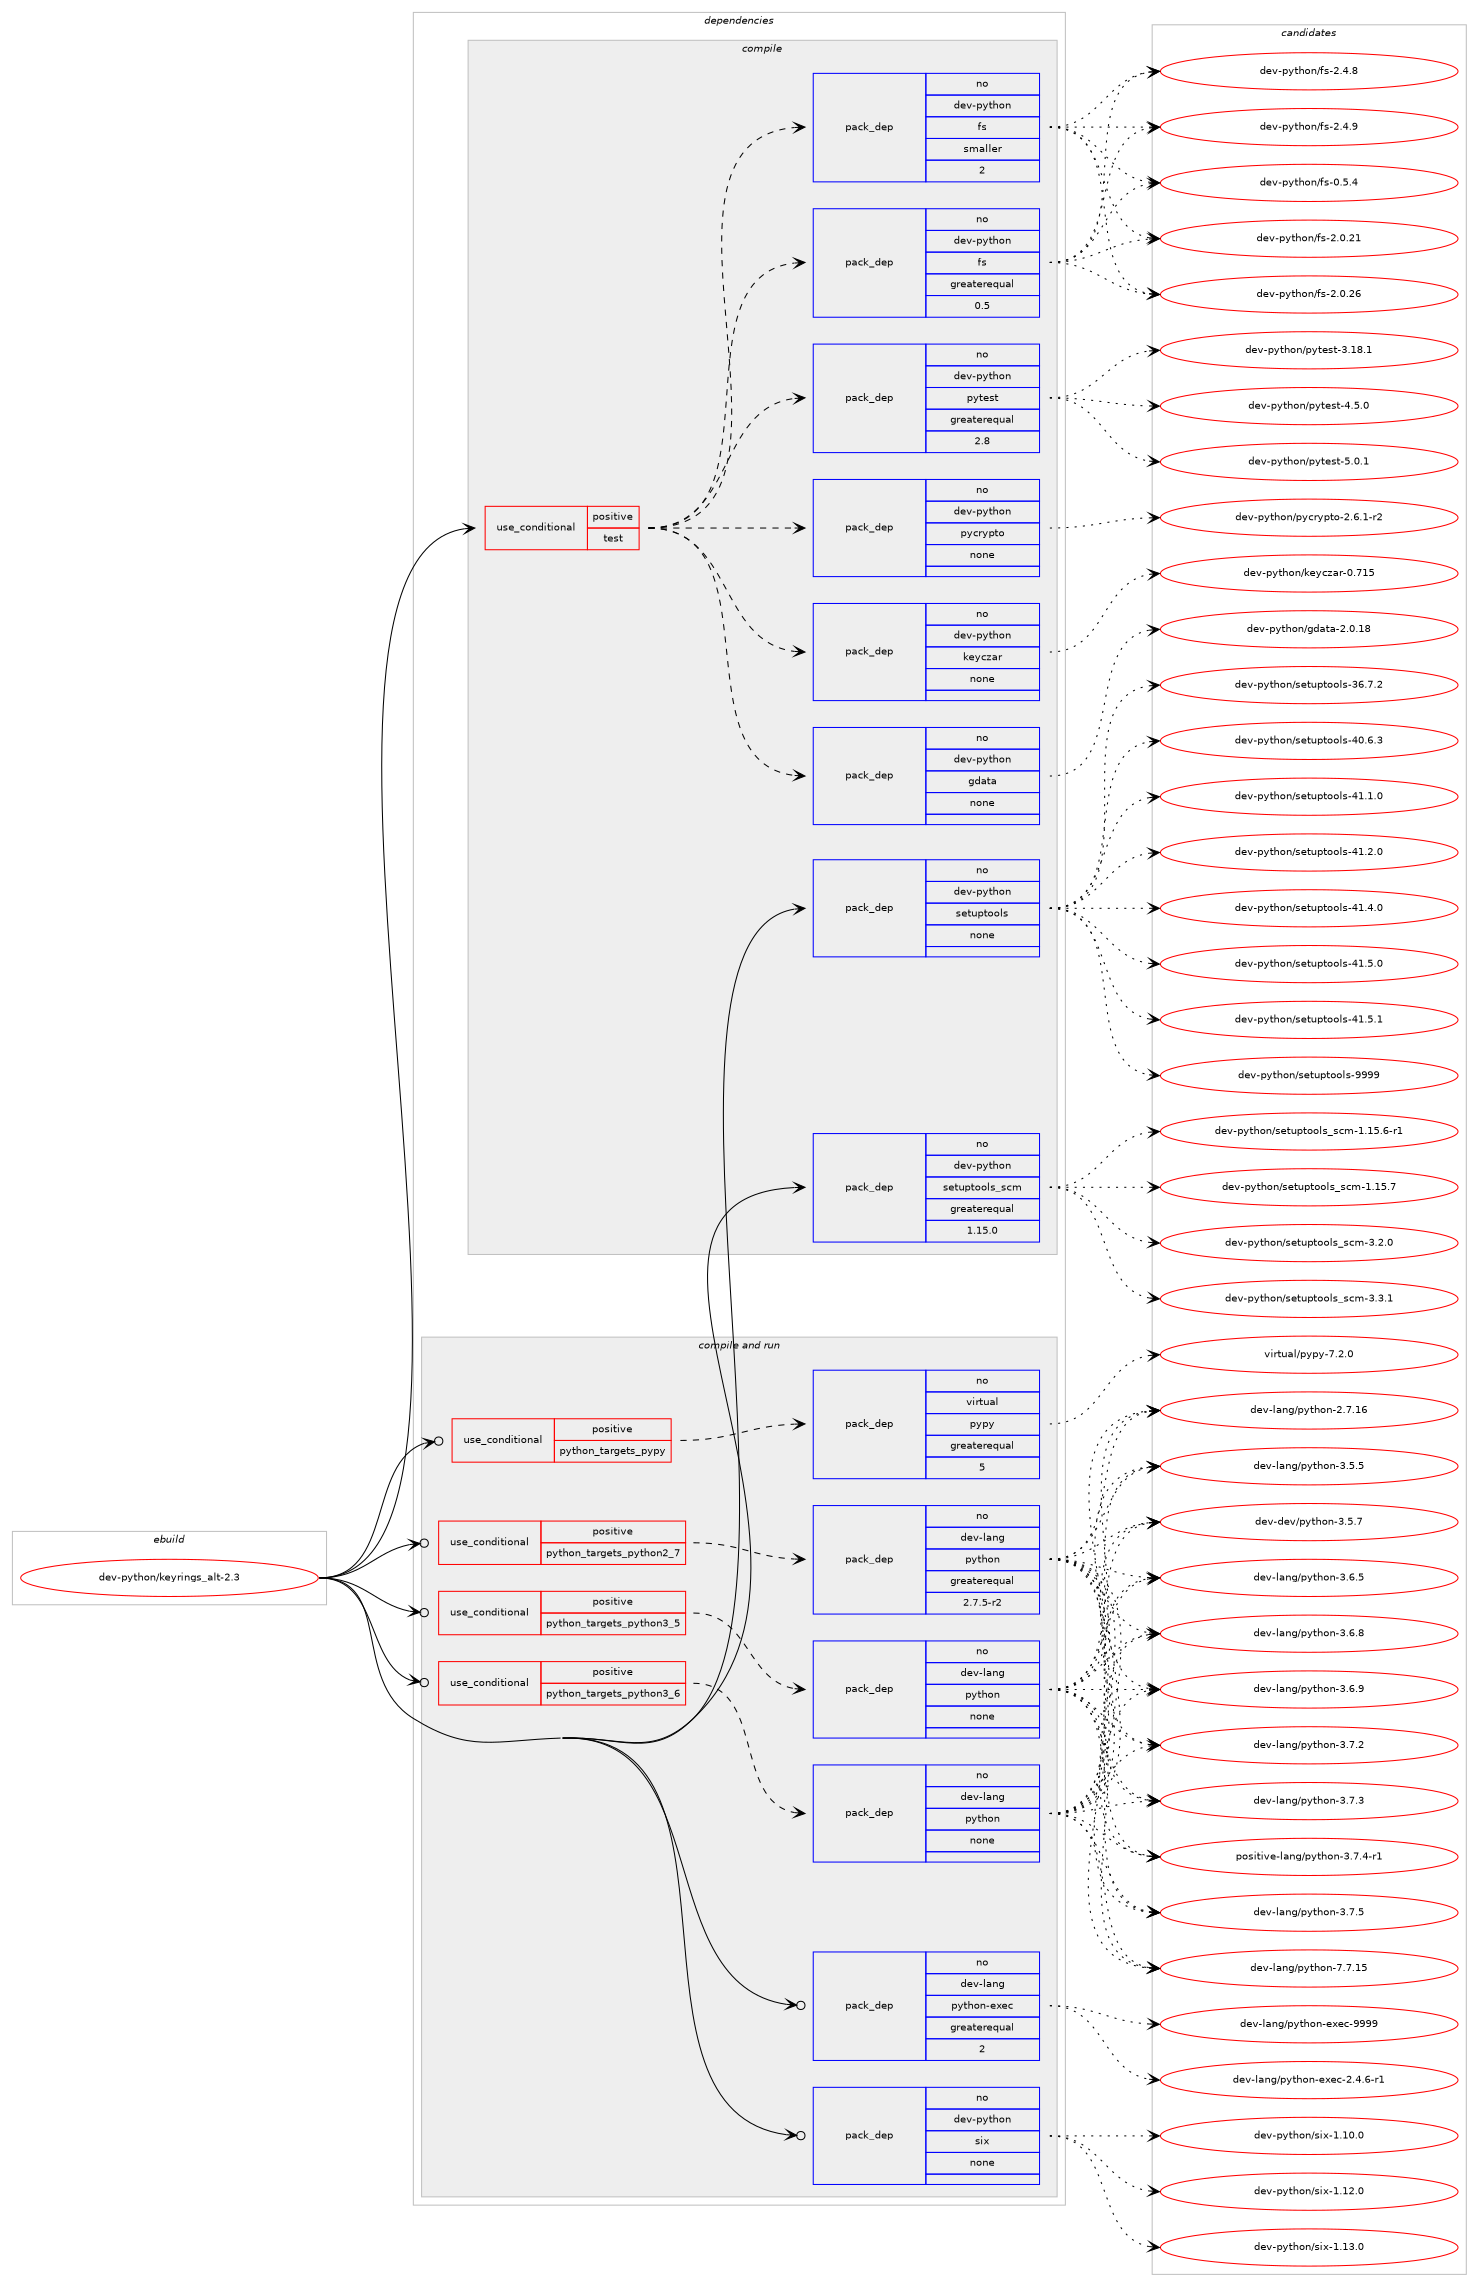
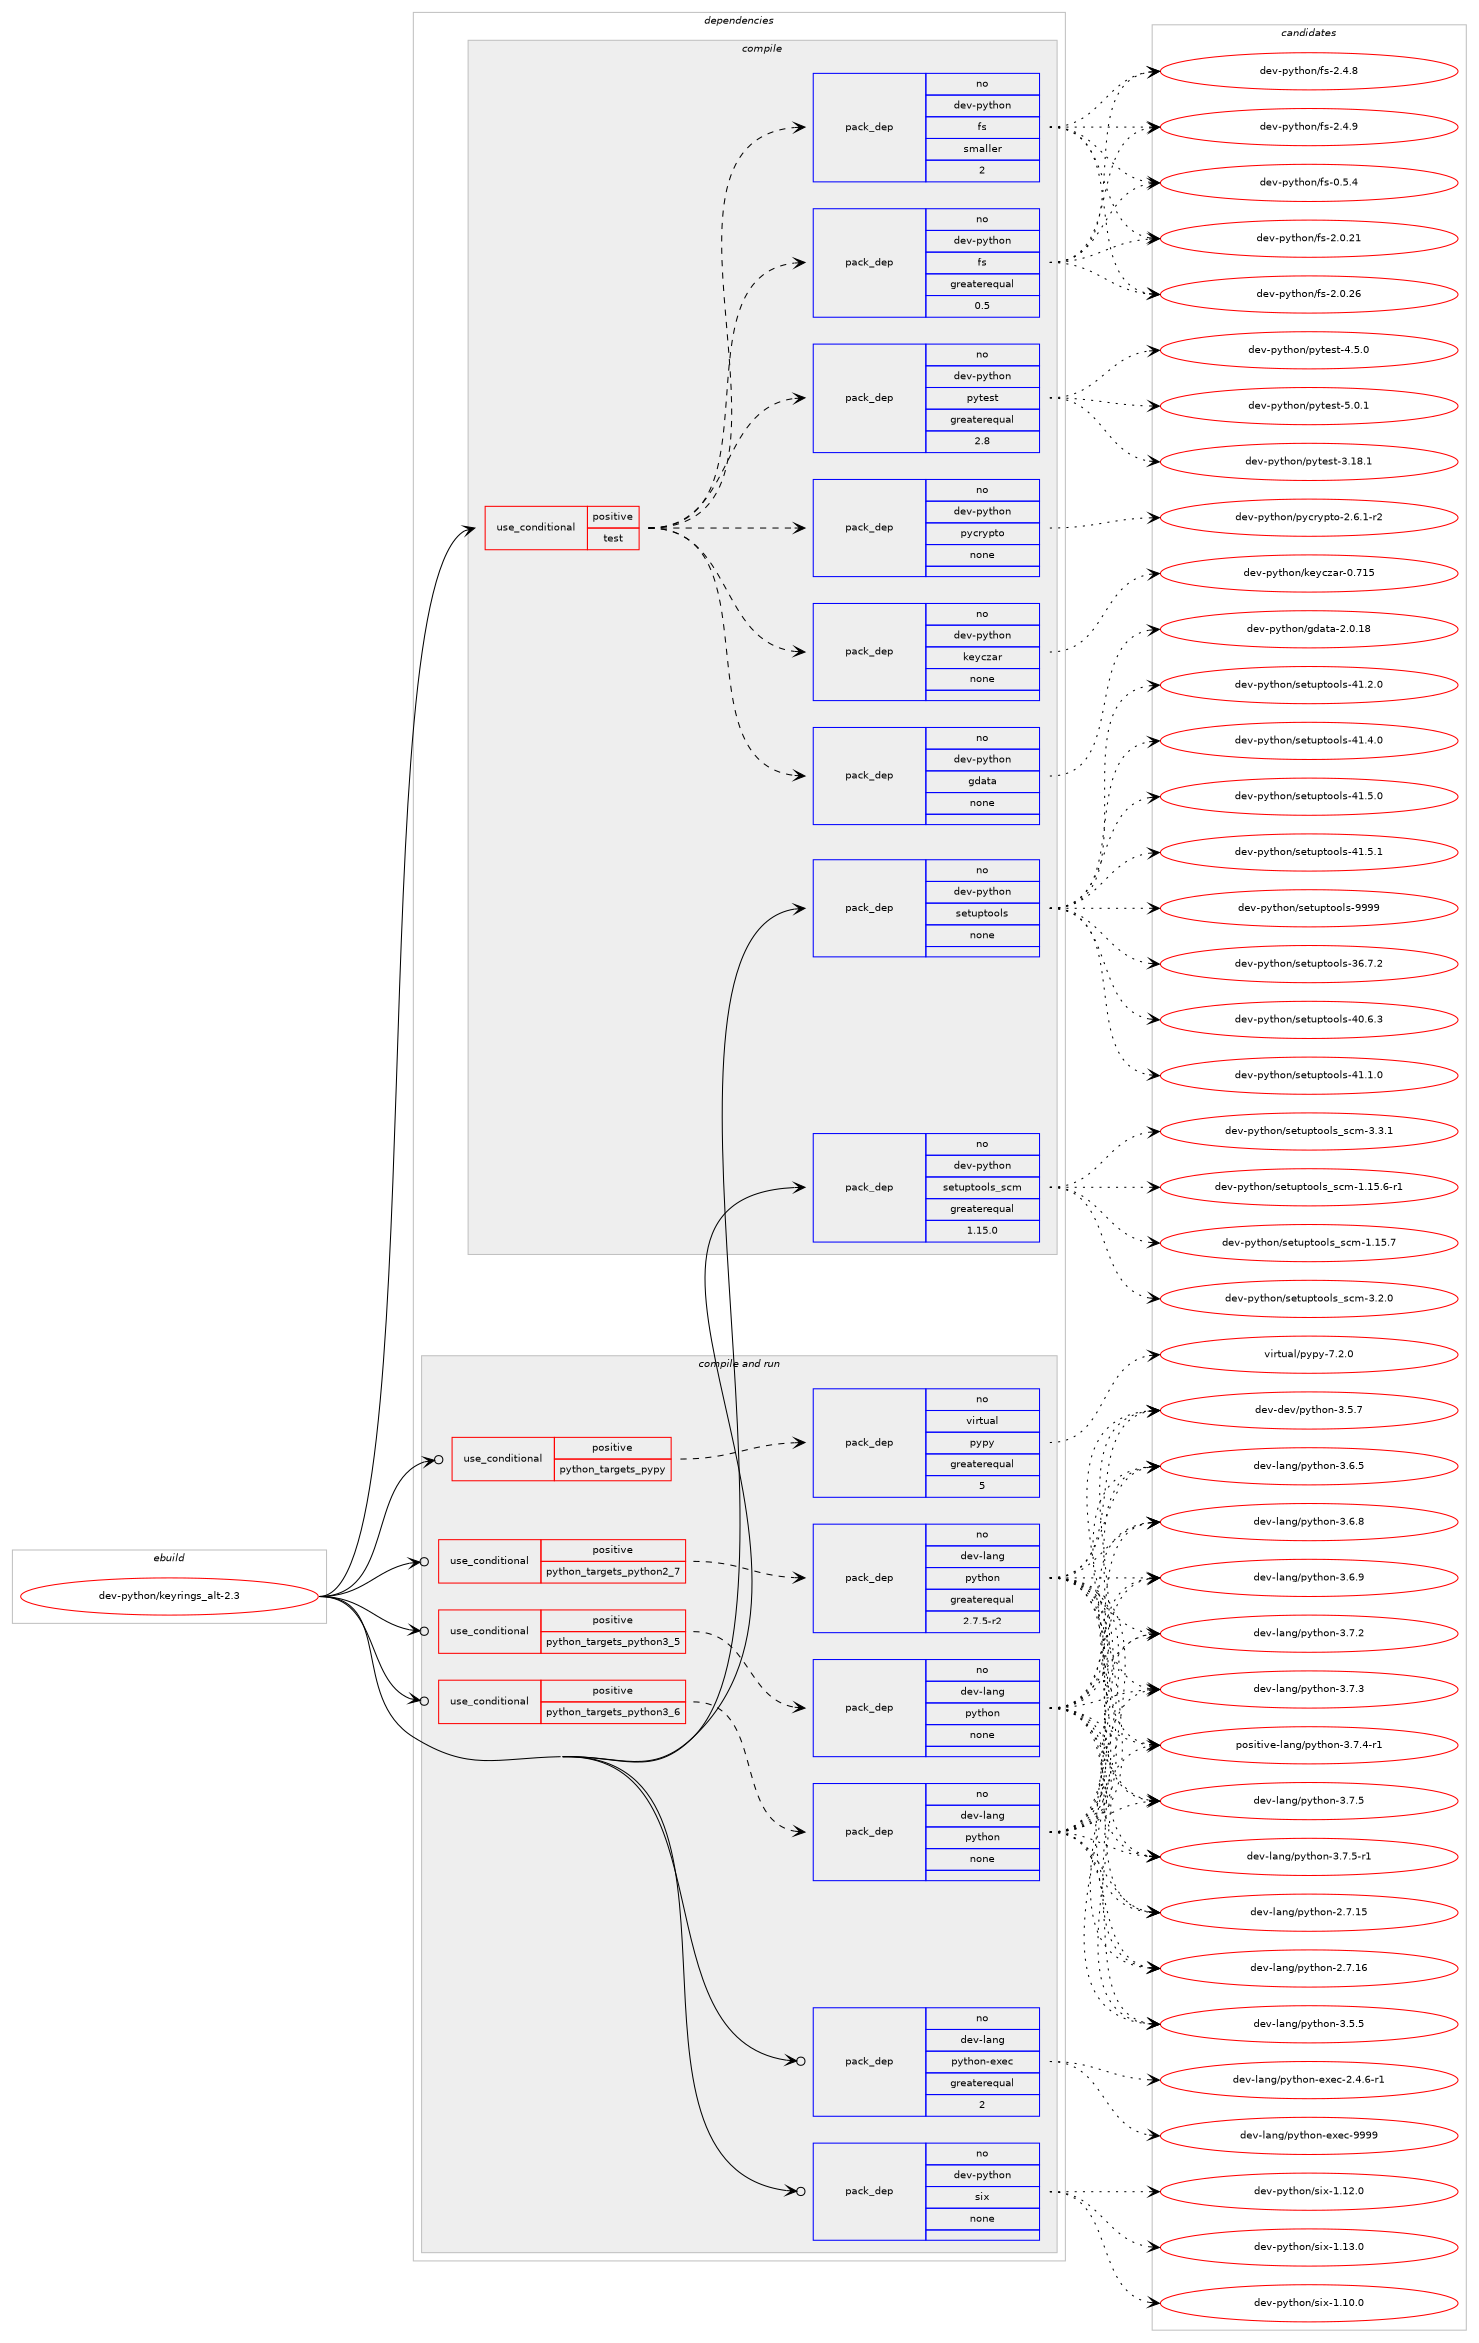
none -> (1309, 1857)
(1309, 1969) -> (1309, 1913)
